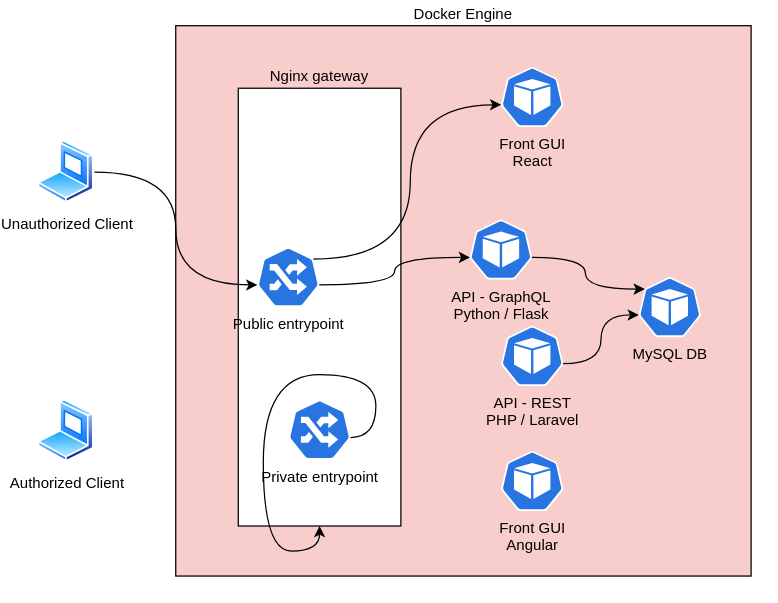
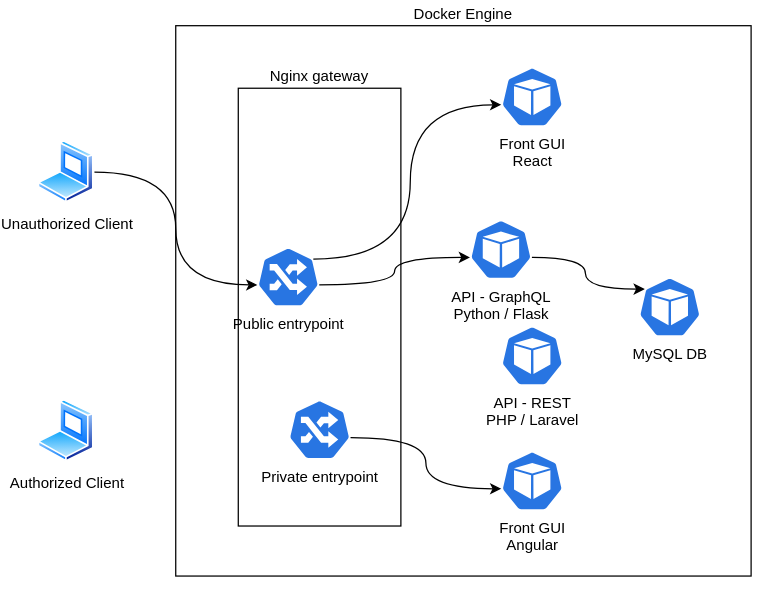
(463, 301) -> (463, 301)
(600, 345) -> none
(269, 417) -> (425, 459)
